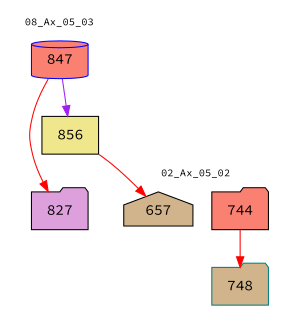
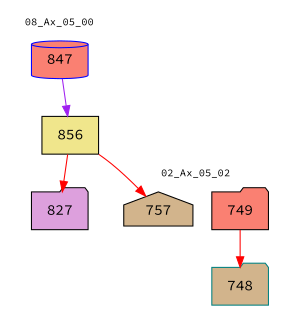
(60, 23) -> (60, 23)
(30, 130) -> (66, 168)
(158, 211) -> (158, 211)
(240, 211) -> (240, 211)
